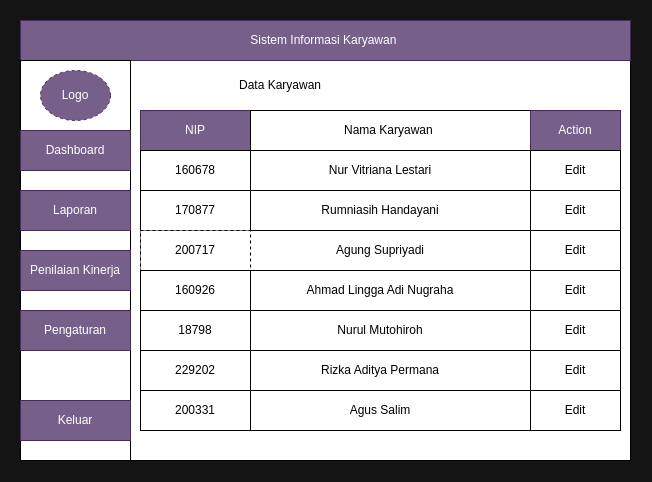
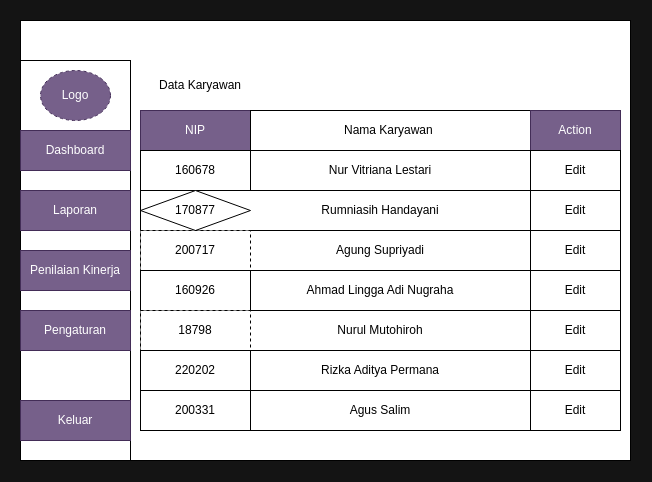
(326, 41) -> none
(281, 86) -> (201, 86)
(196, 211) -> (196, 211)
(196, 331) -> (196, 331)
(196, 371) -> (196, 371)
